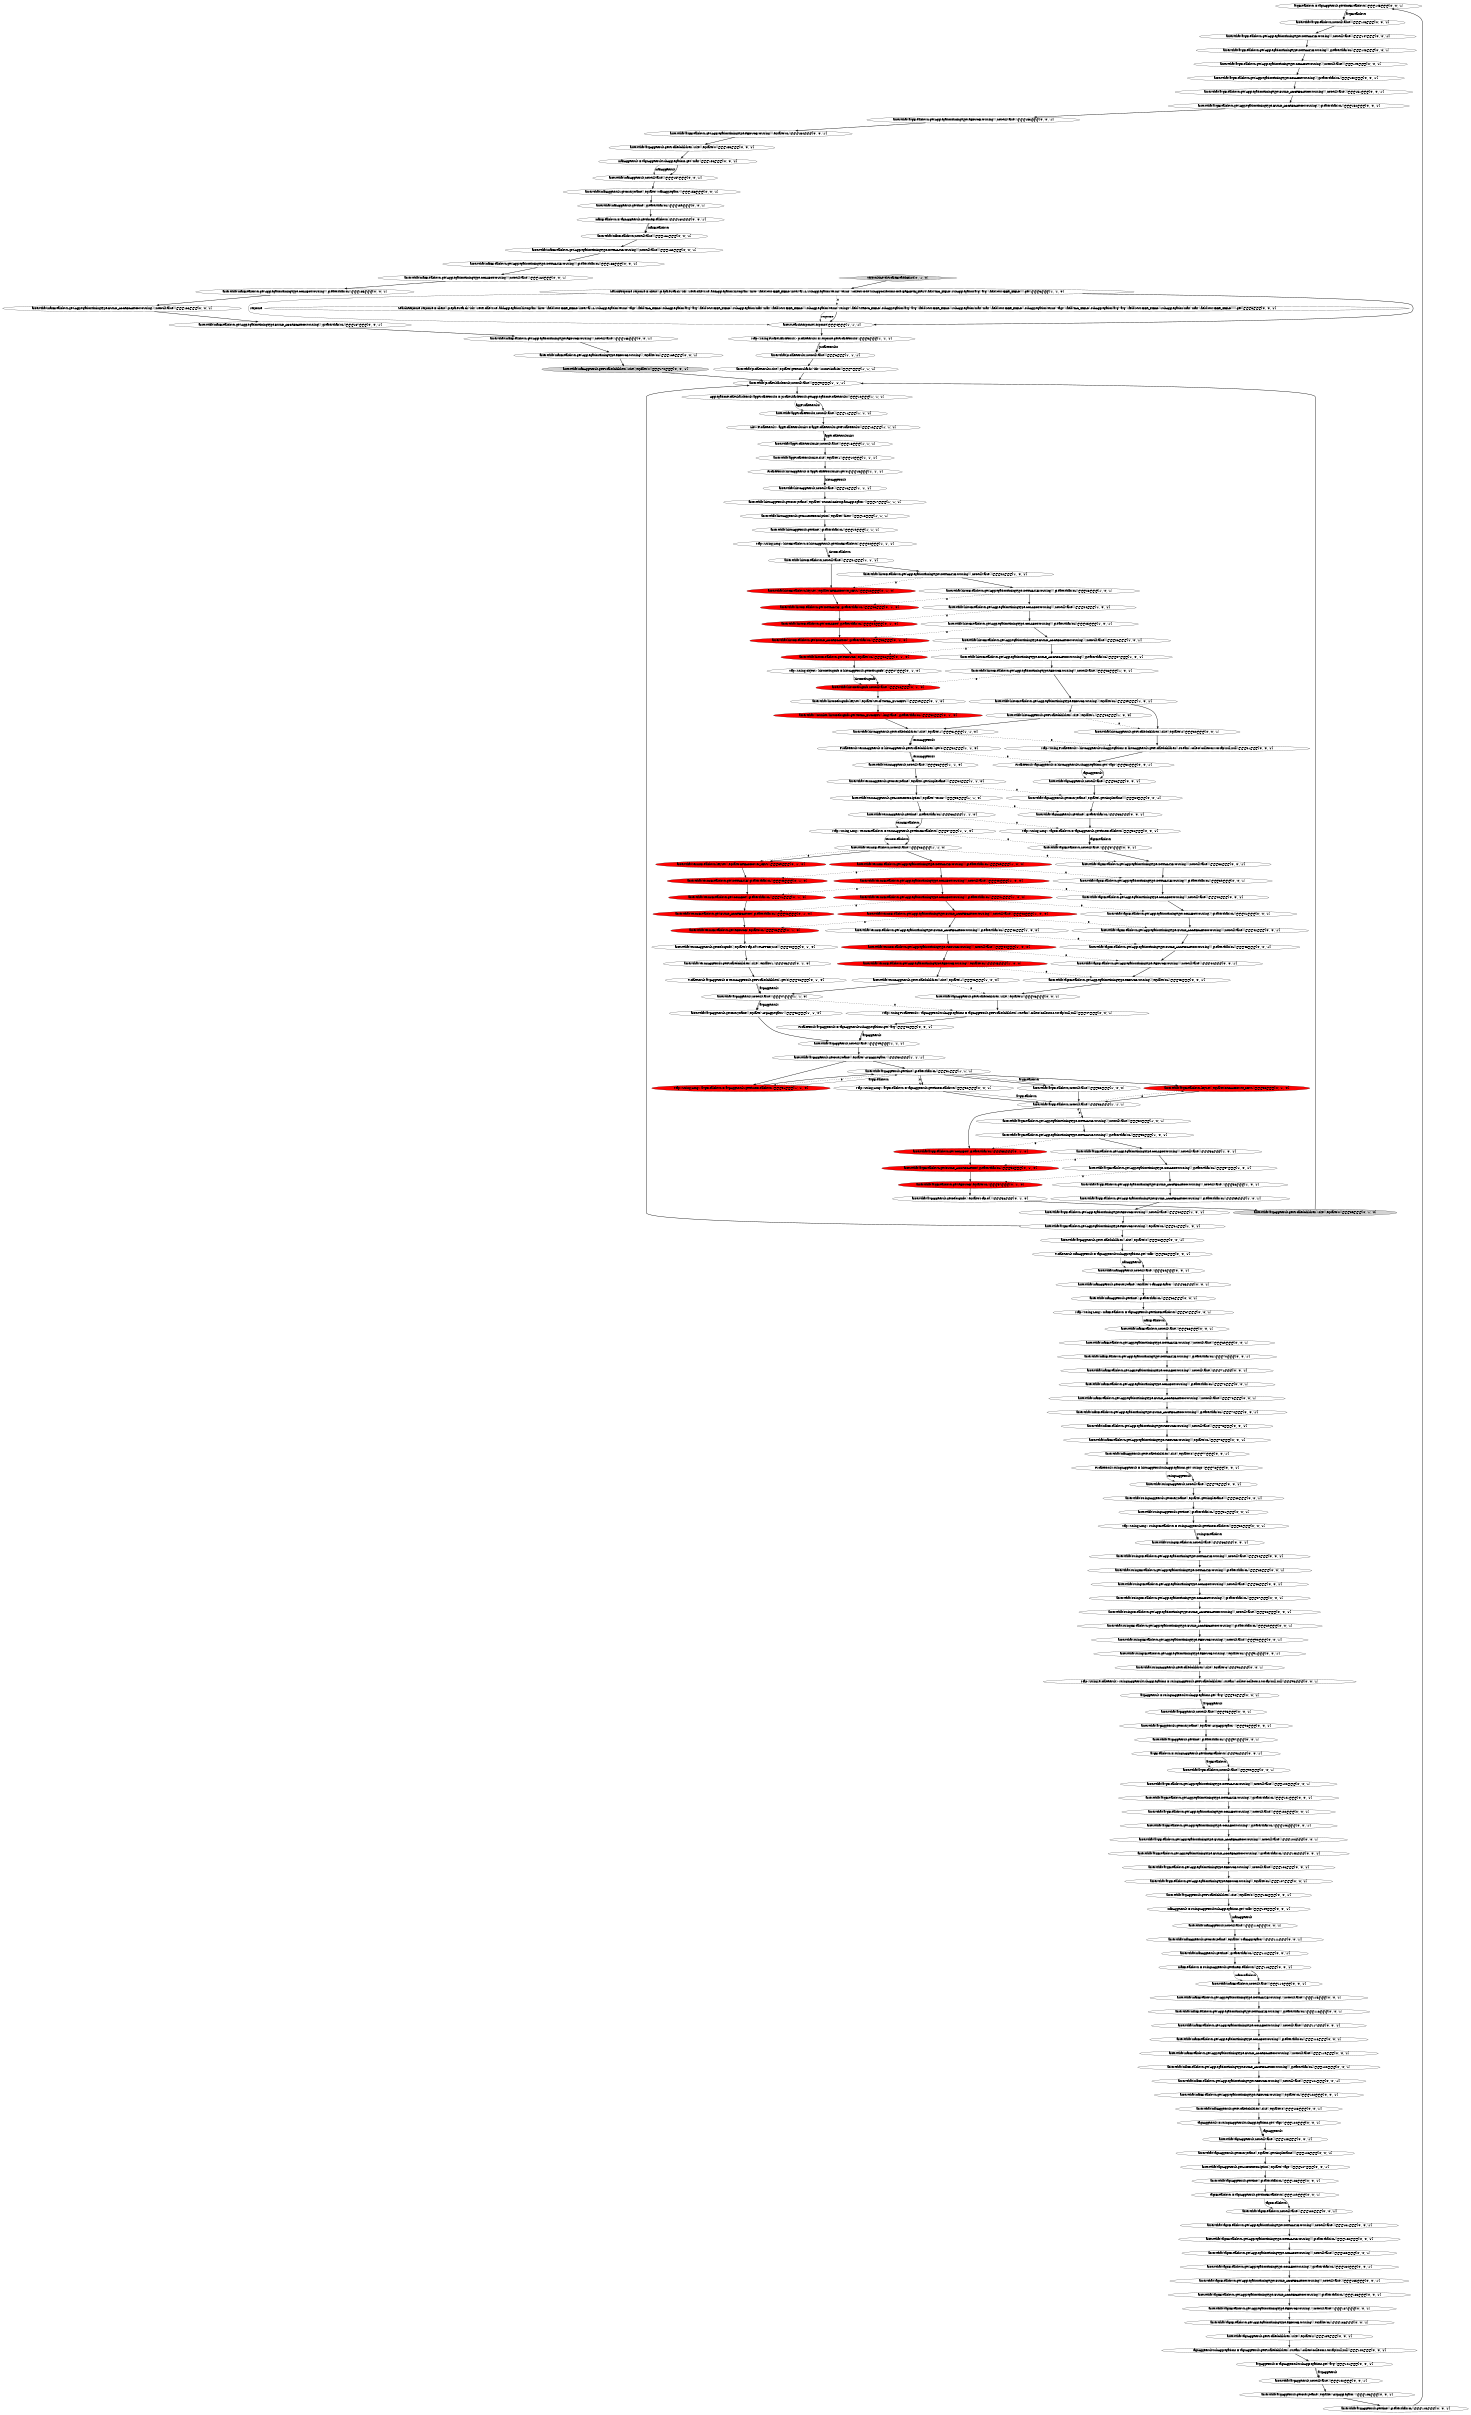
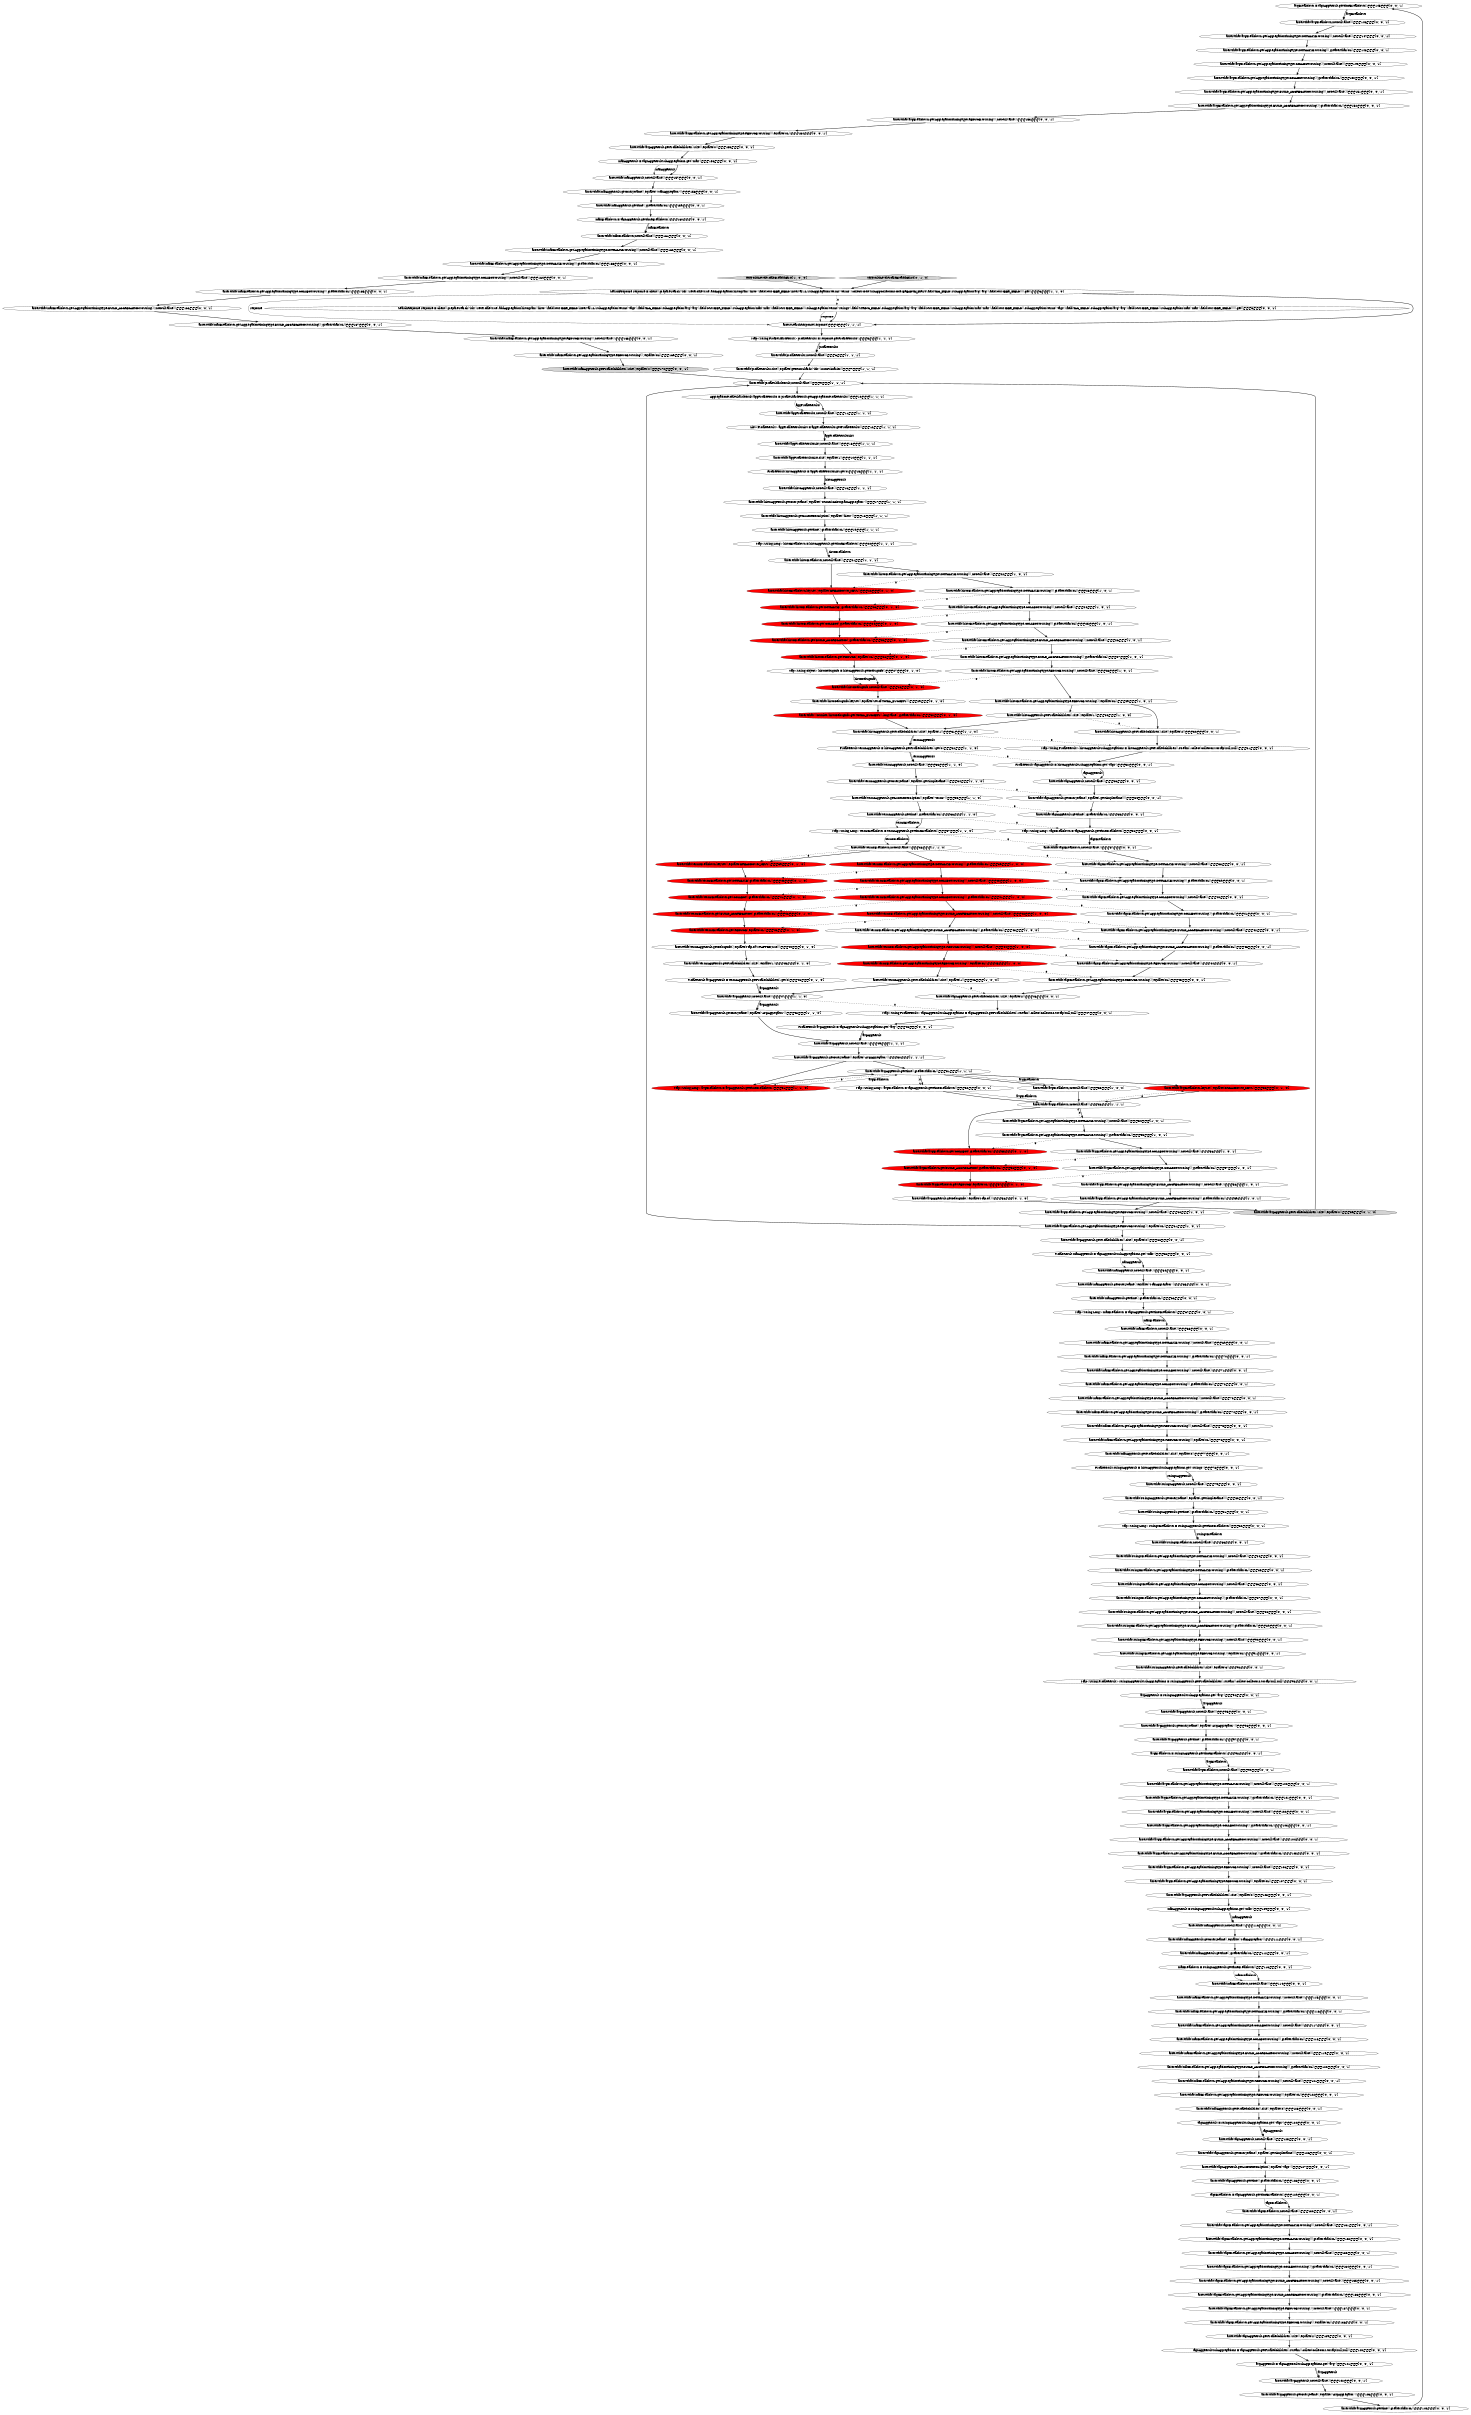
none -> (776, 278)
